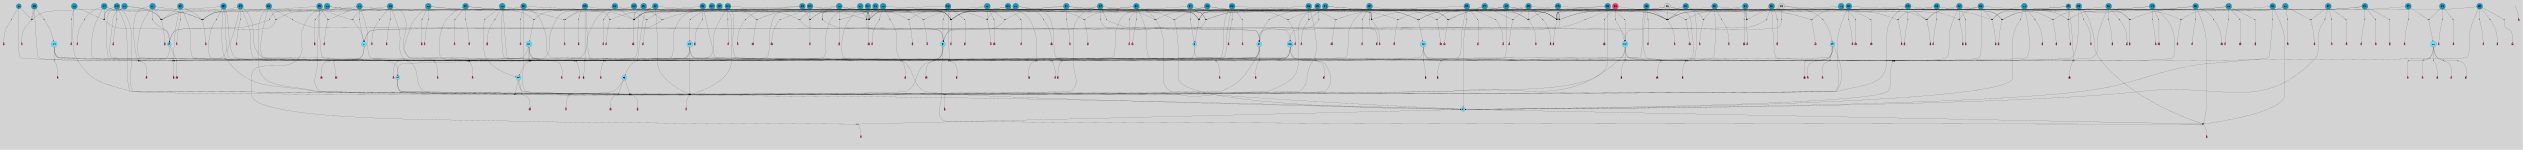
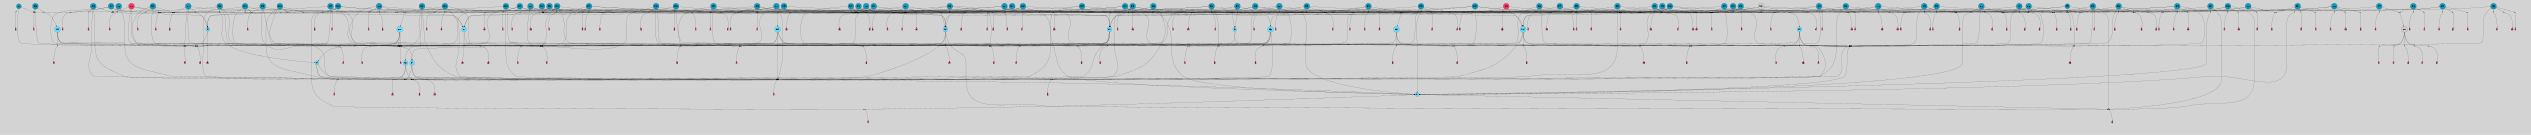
(125, 6) -> (132, 6)
(1667, 6) -> (1670, 6)
none -> (1741, 6)
(2434, 44) -> (2404, 29)
